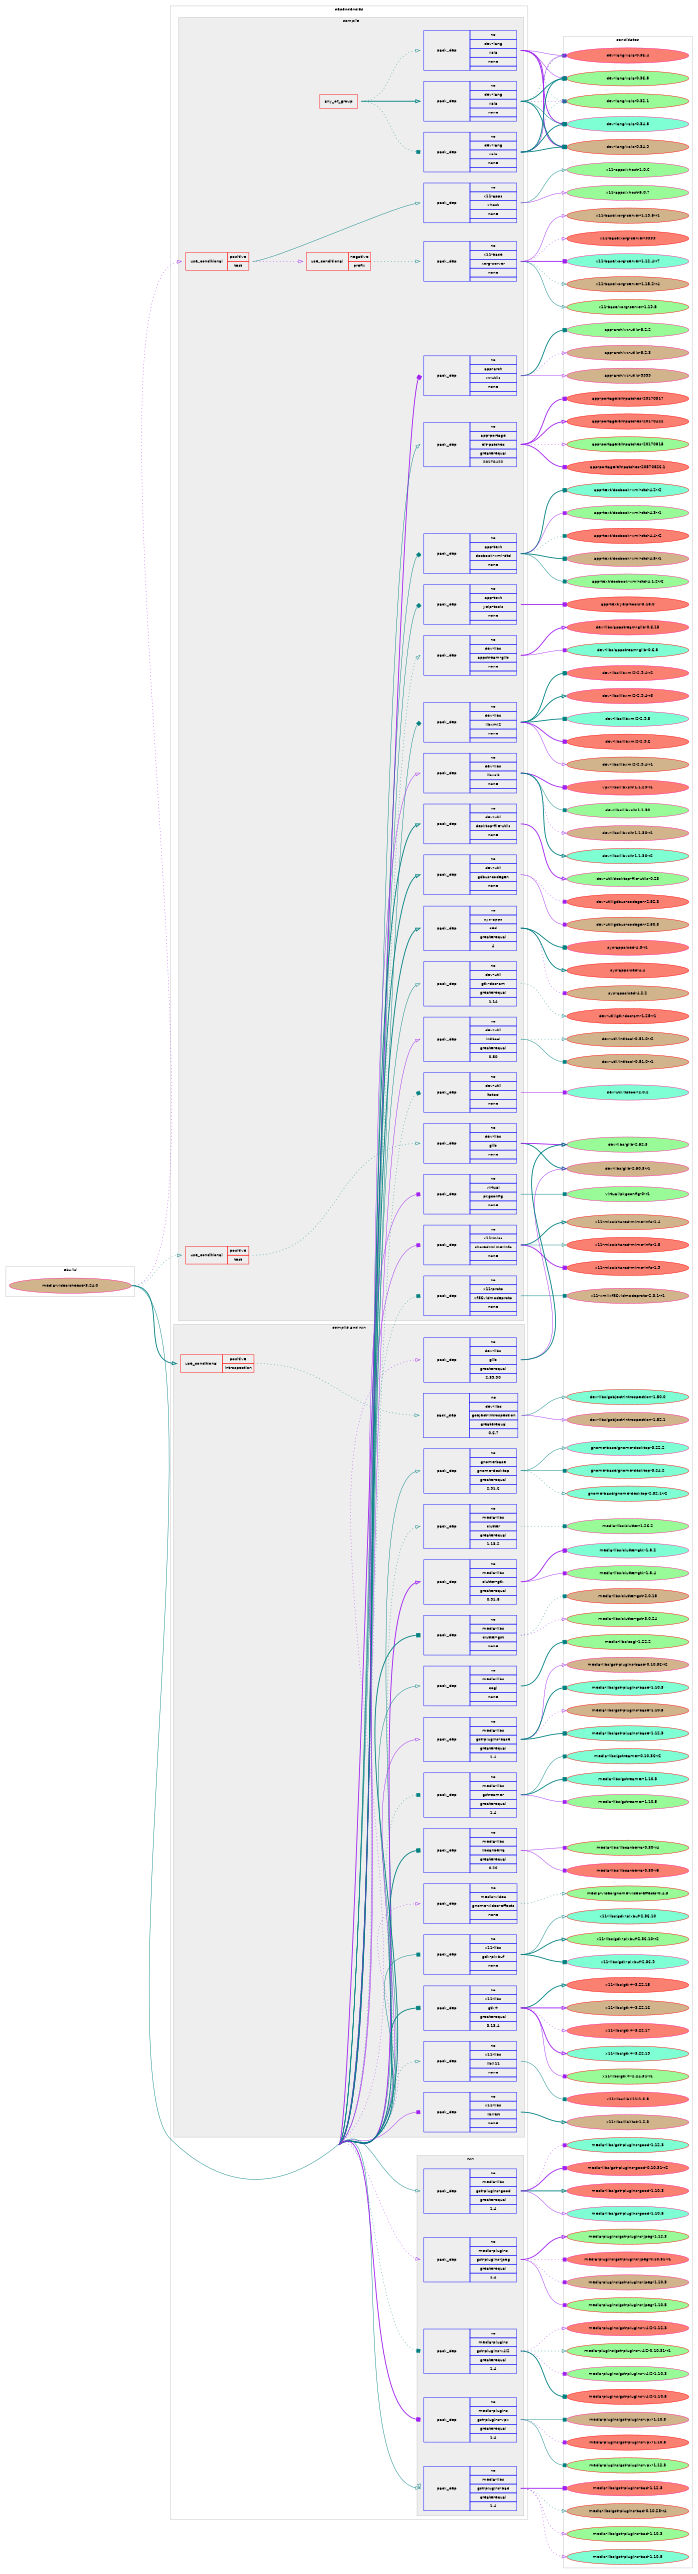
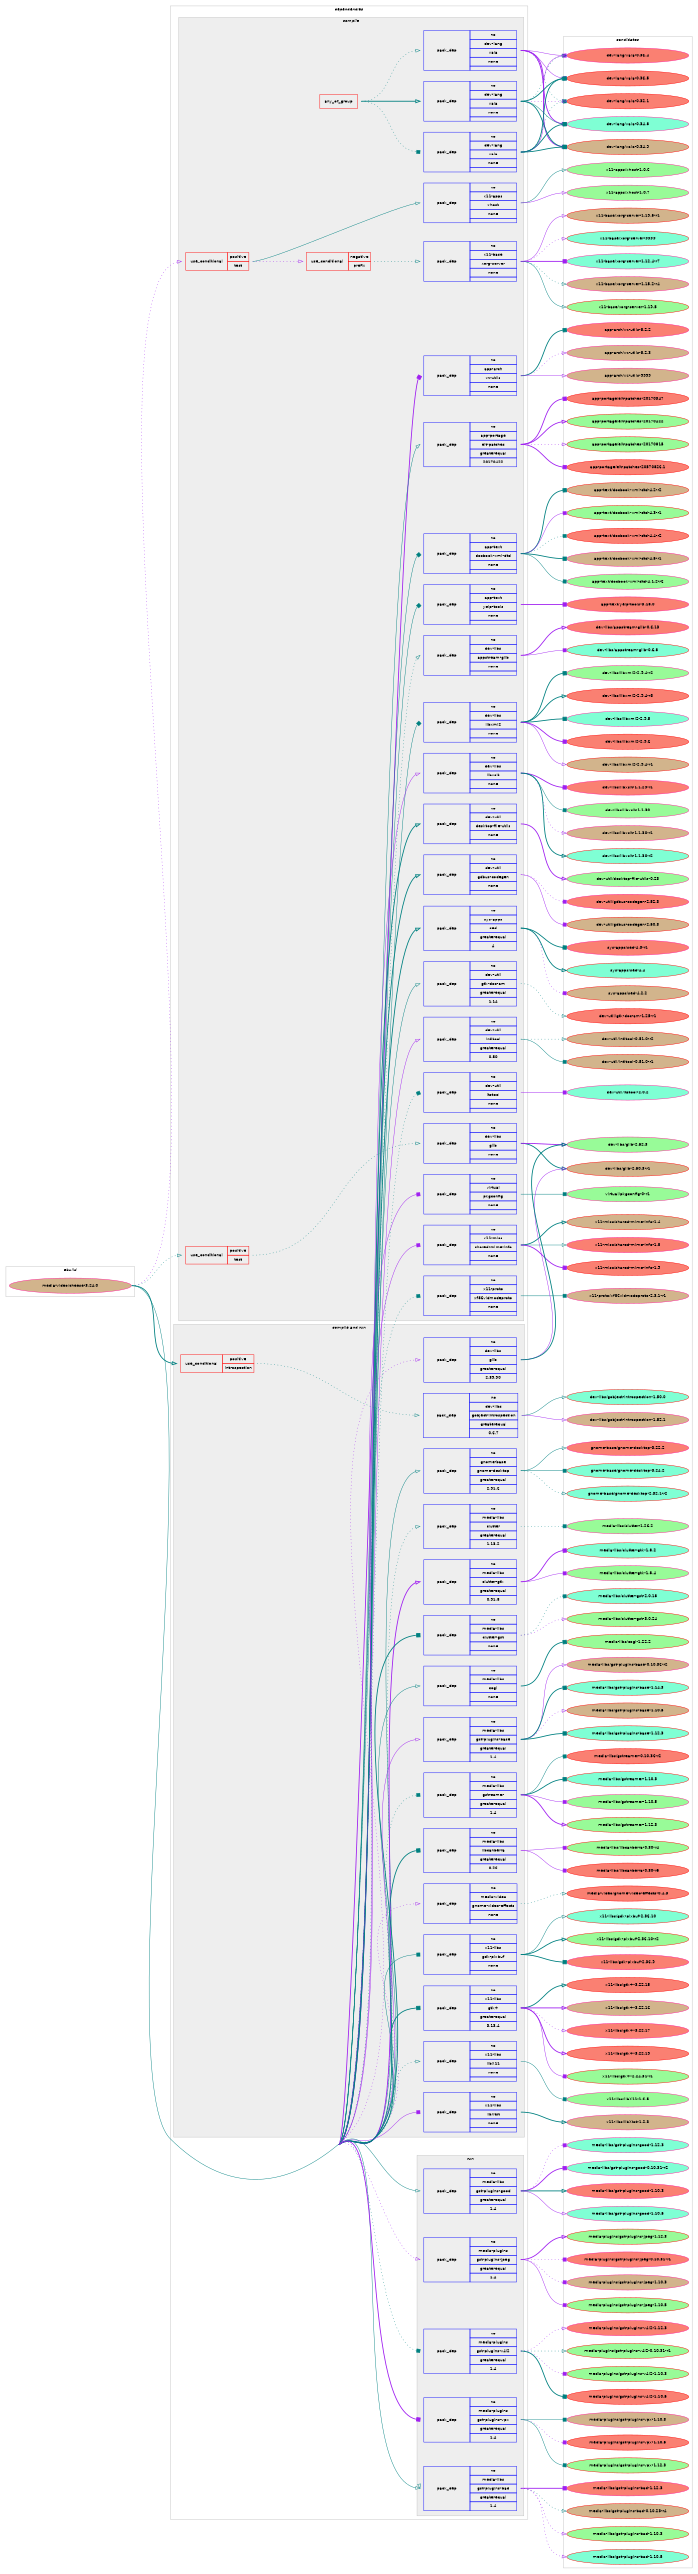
(628, 78) -> (628, 78)
(628, 101) -> (628, 101)
(628, 193) -> (628, 193)
(628, 238) -> (628, 238)
(628, 284) -> (628, 284)
(628, 330) -> (628, 330)
(628, 399) -> (628, 399)
(628, 421) -> (628, 421)
(628, 490) -> (628, 490)
(628, 513) -> (628, 513)
(628, 604) -> (628, 604)
(628, 673) -> (628, 673)
(628, 696) -> (628, 696)
(628, 787) -> (628, 787)
(628, 902) -> (628, 902)
(628, 970) -> (628, 970)
(628, 1169) -> (628, 1169)
(628, 1245) -> (628, 1245)
(628, 1296) -> (628, 1296)
(628, 1448) -> (628, 1448)
(628, 1550) -> (628, 1550)
(628, 1596) -> (628, 1596)
(628, 1688) -> (628, 1688)
(628, 1756) -> (628, 1756)
none -> (628, 1825)
(628, 1871) -> (628, 1871)
(628, 1894) -> (628, 1894)
(628, 1962) -> (628, 1962)
(628, 2008) -> (628, 2008)
(628, 2054) -> (628, 2054)
(628, 2099) -> (628, 2099)
(628, 2145) -> (628, 2145)
(628, 2168) -> (628, 2168)
(628, 2374) -> (628, 2374)
